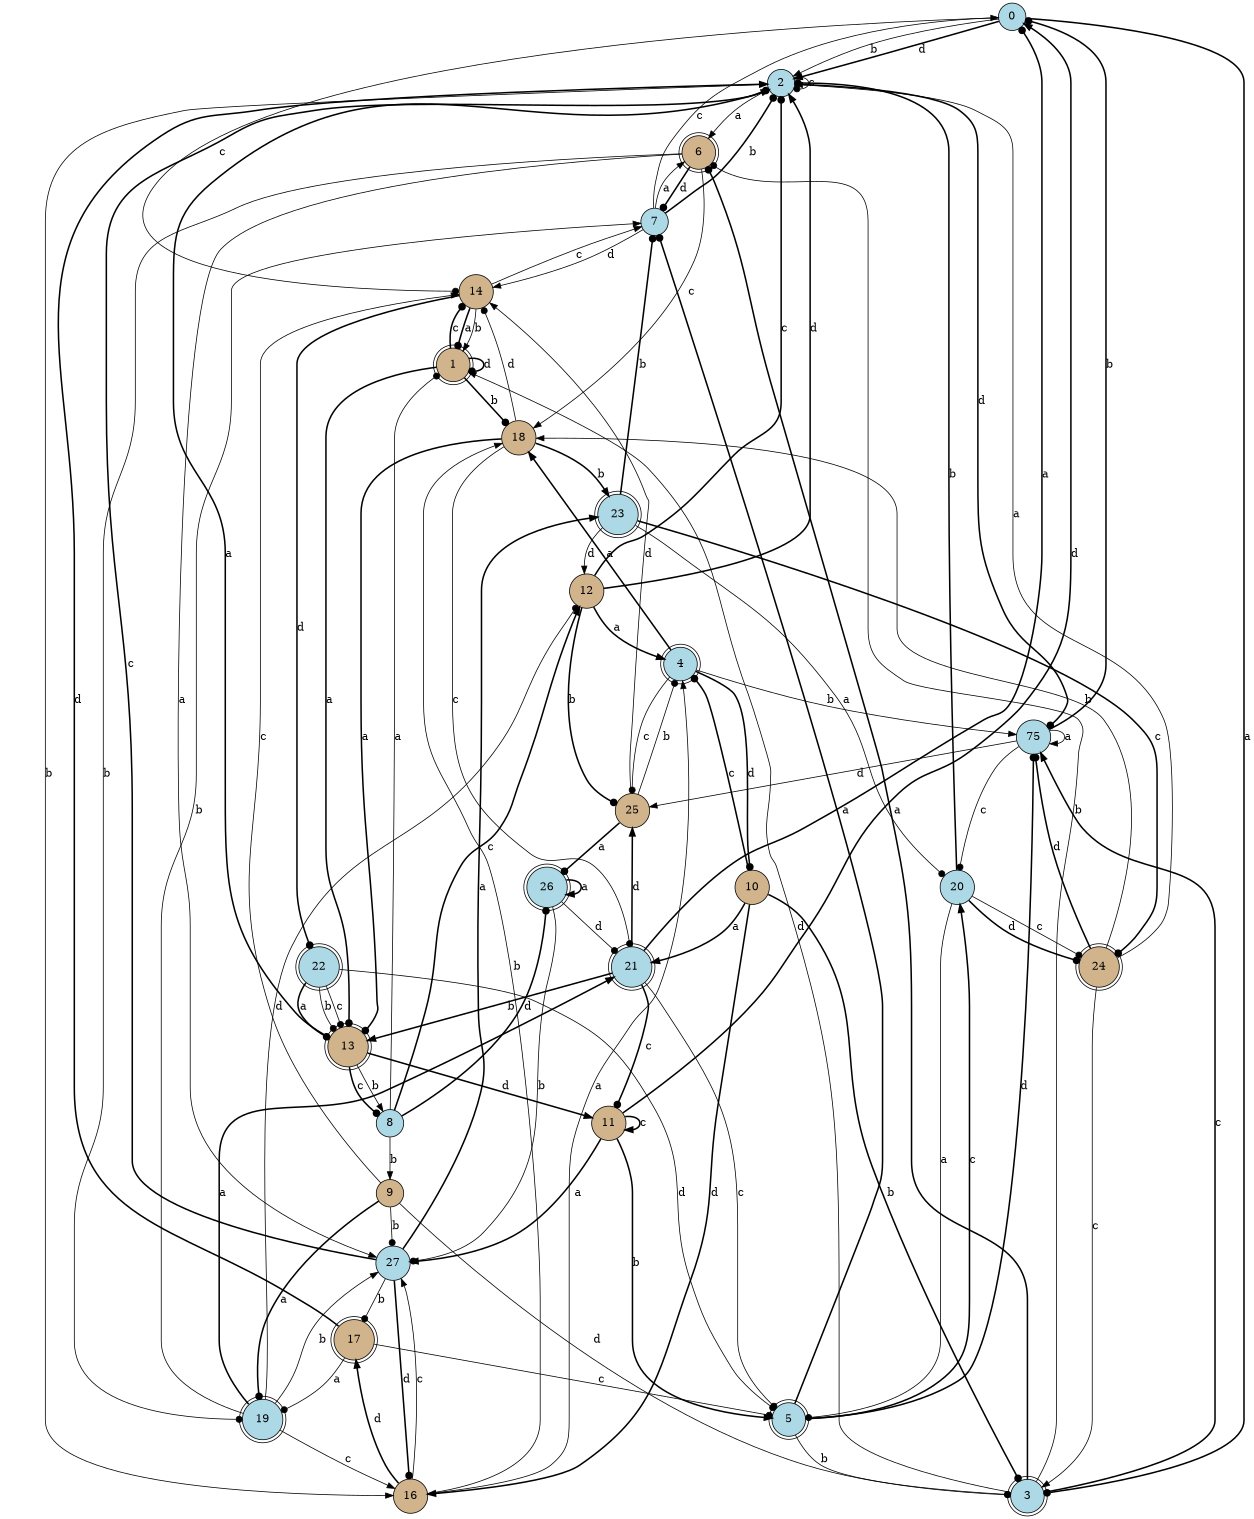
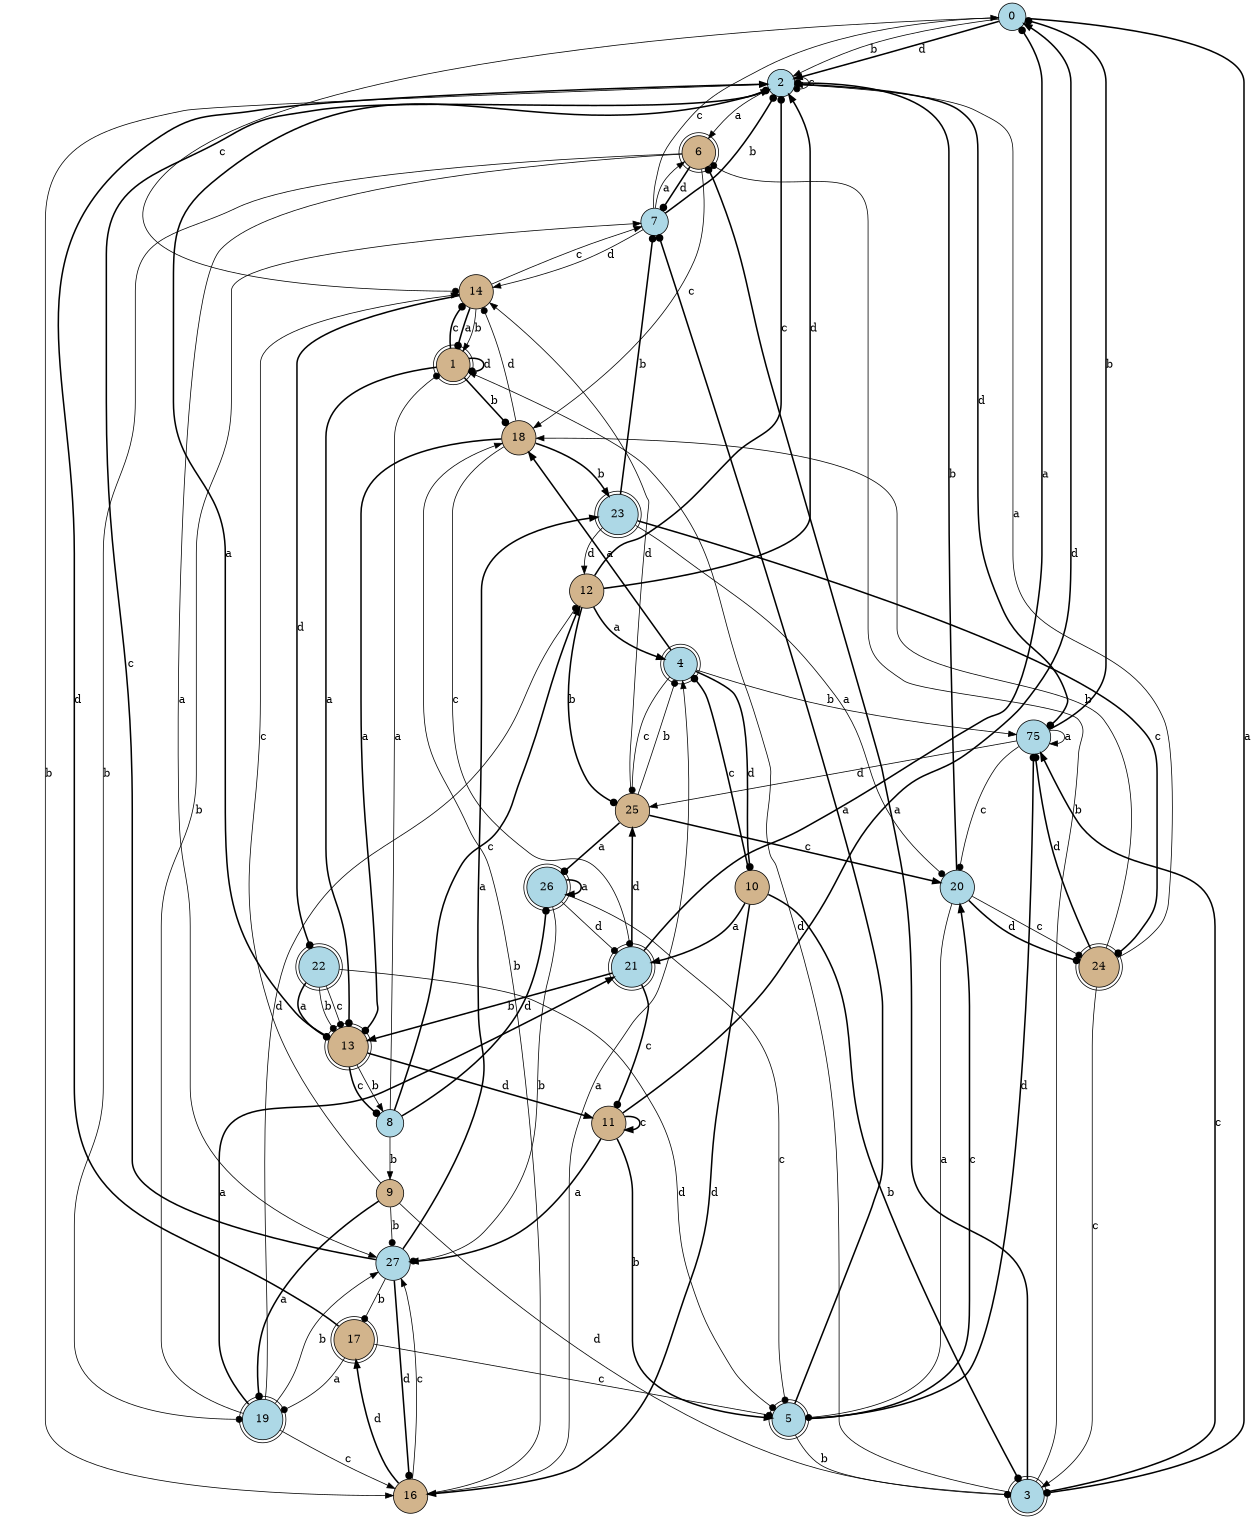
none -> (791, 848)
(736, 1187) -> (777, 1095)
